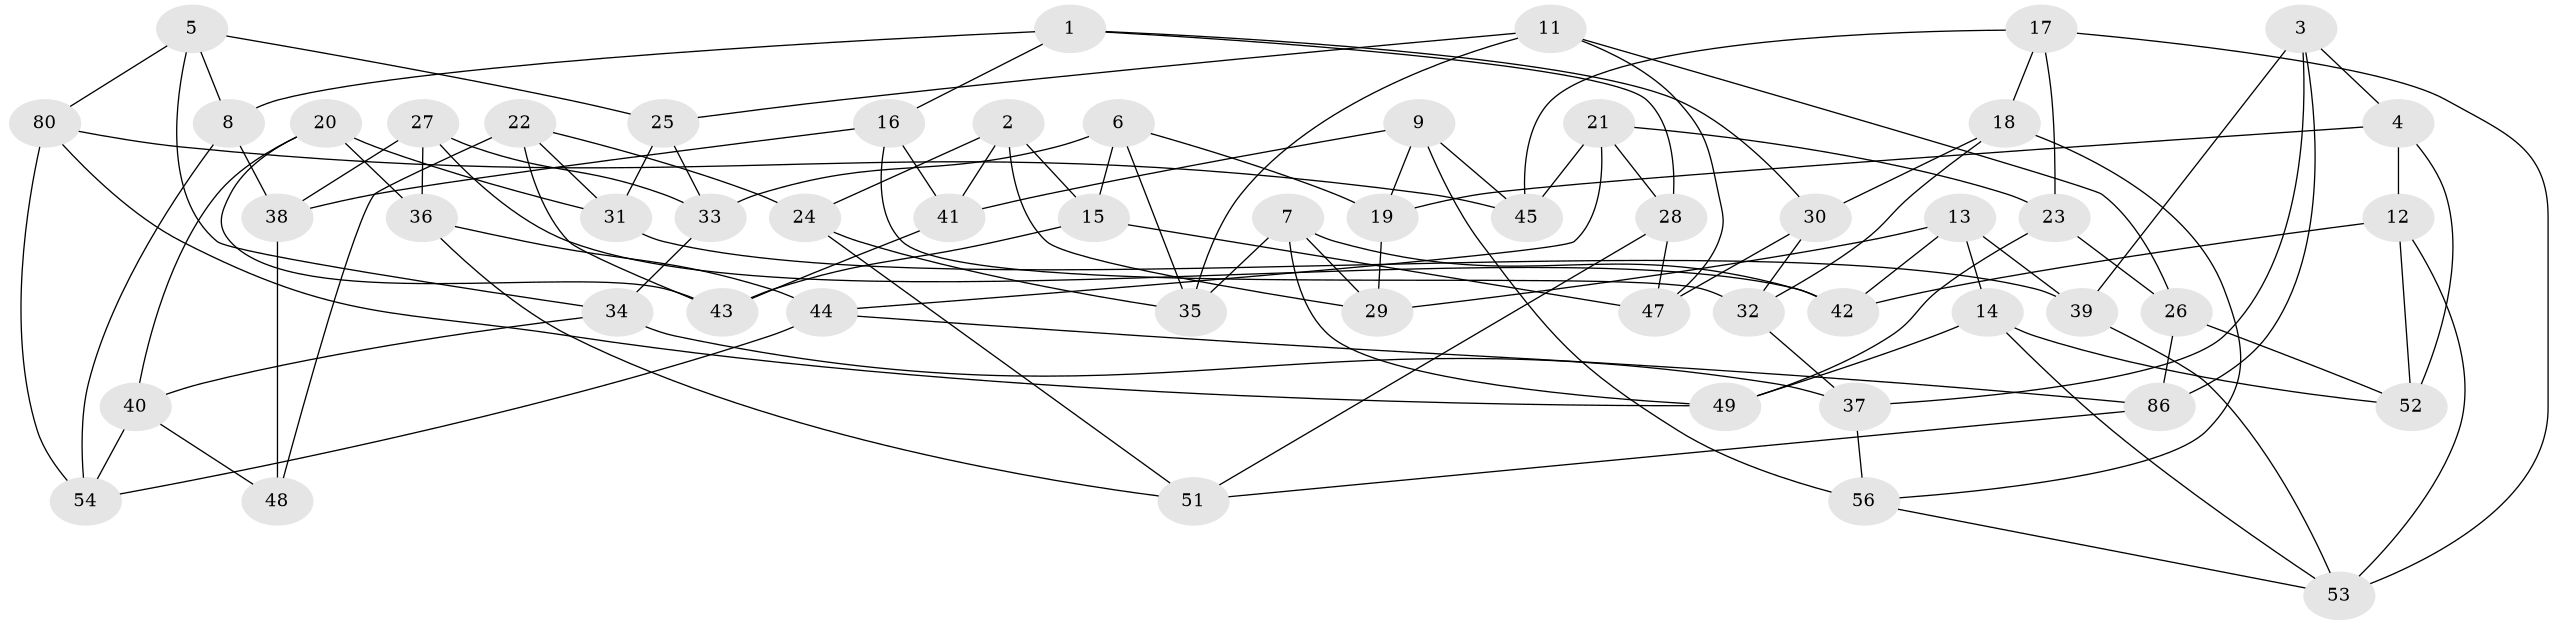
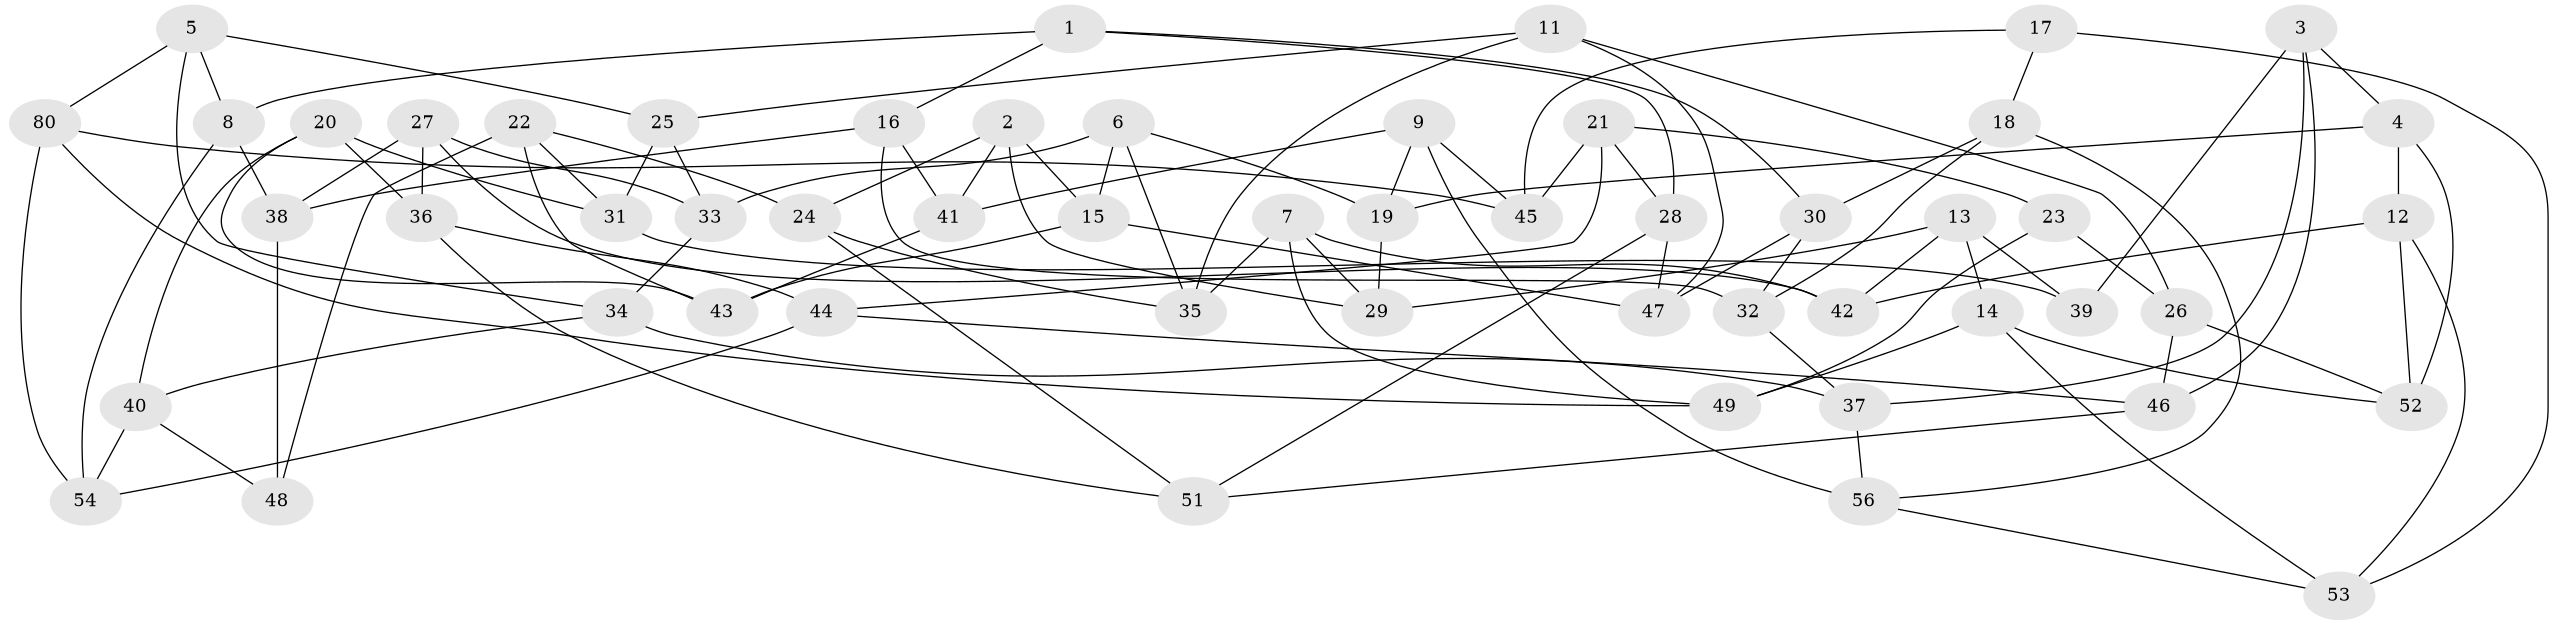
(2054, 123) -> none
(2160, 407) -> (2160, 407)
(2245, 427) -> none
